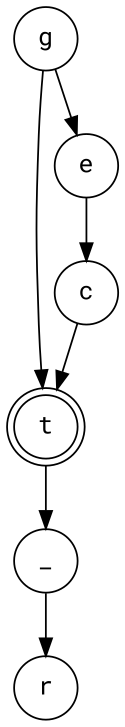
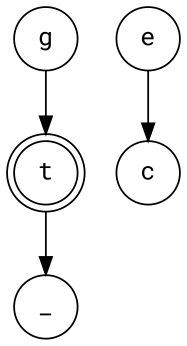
(63, 94) -> none
(70, 348) -> none
(46, 688) -> none
